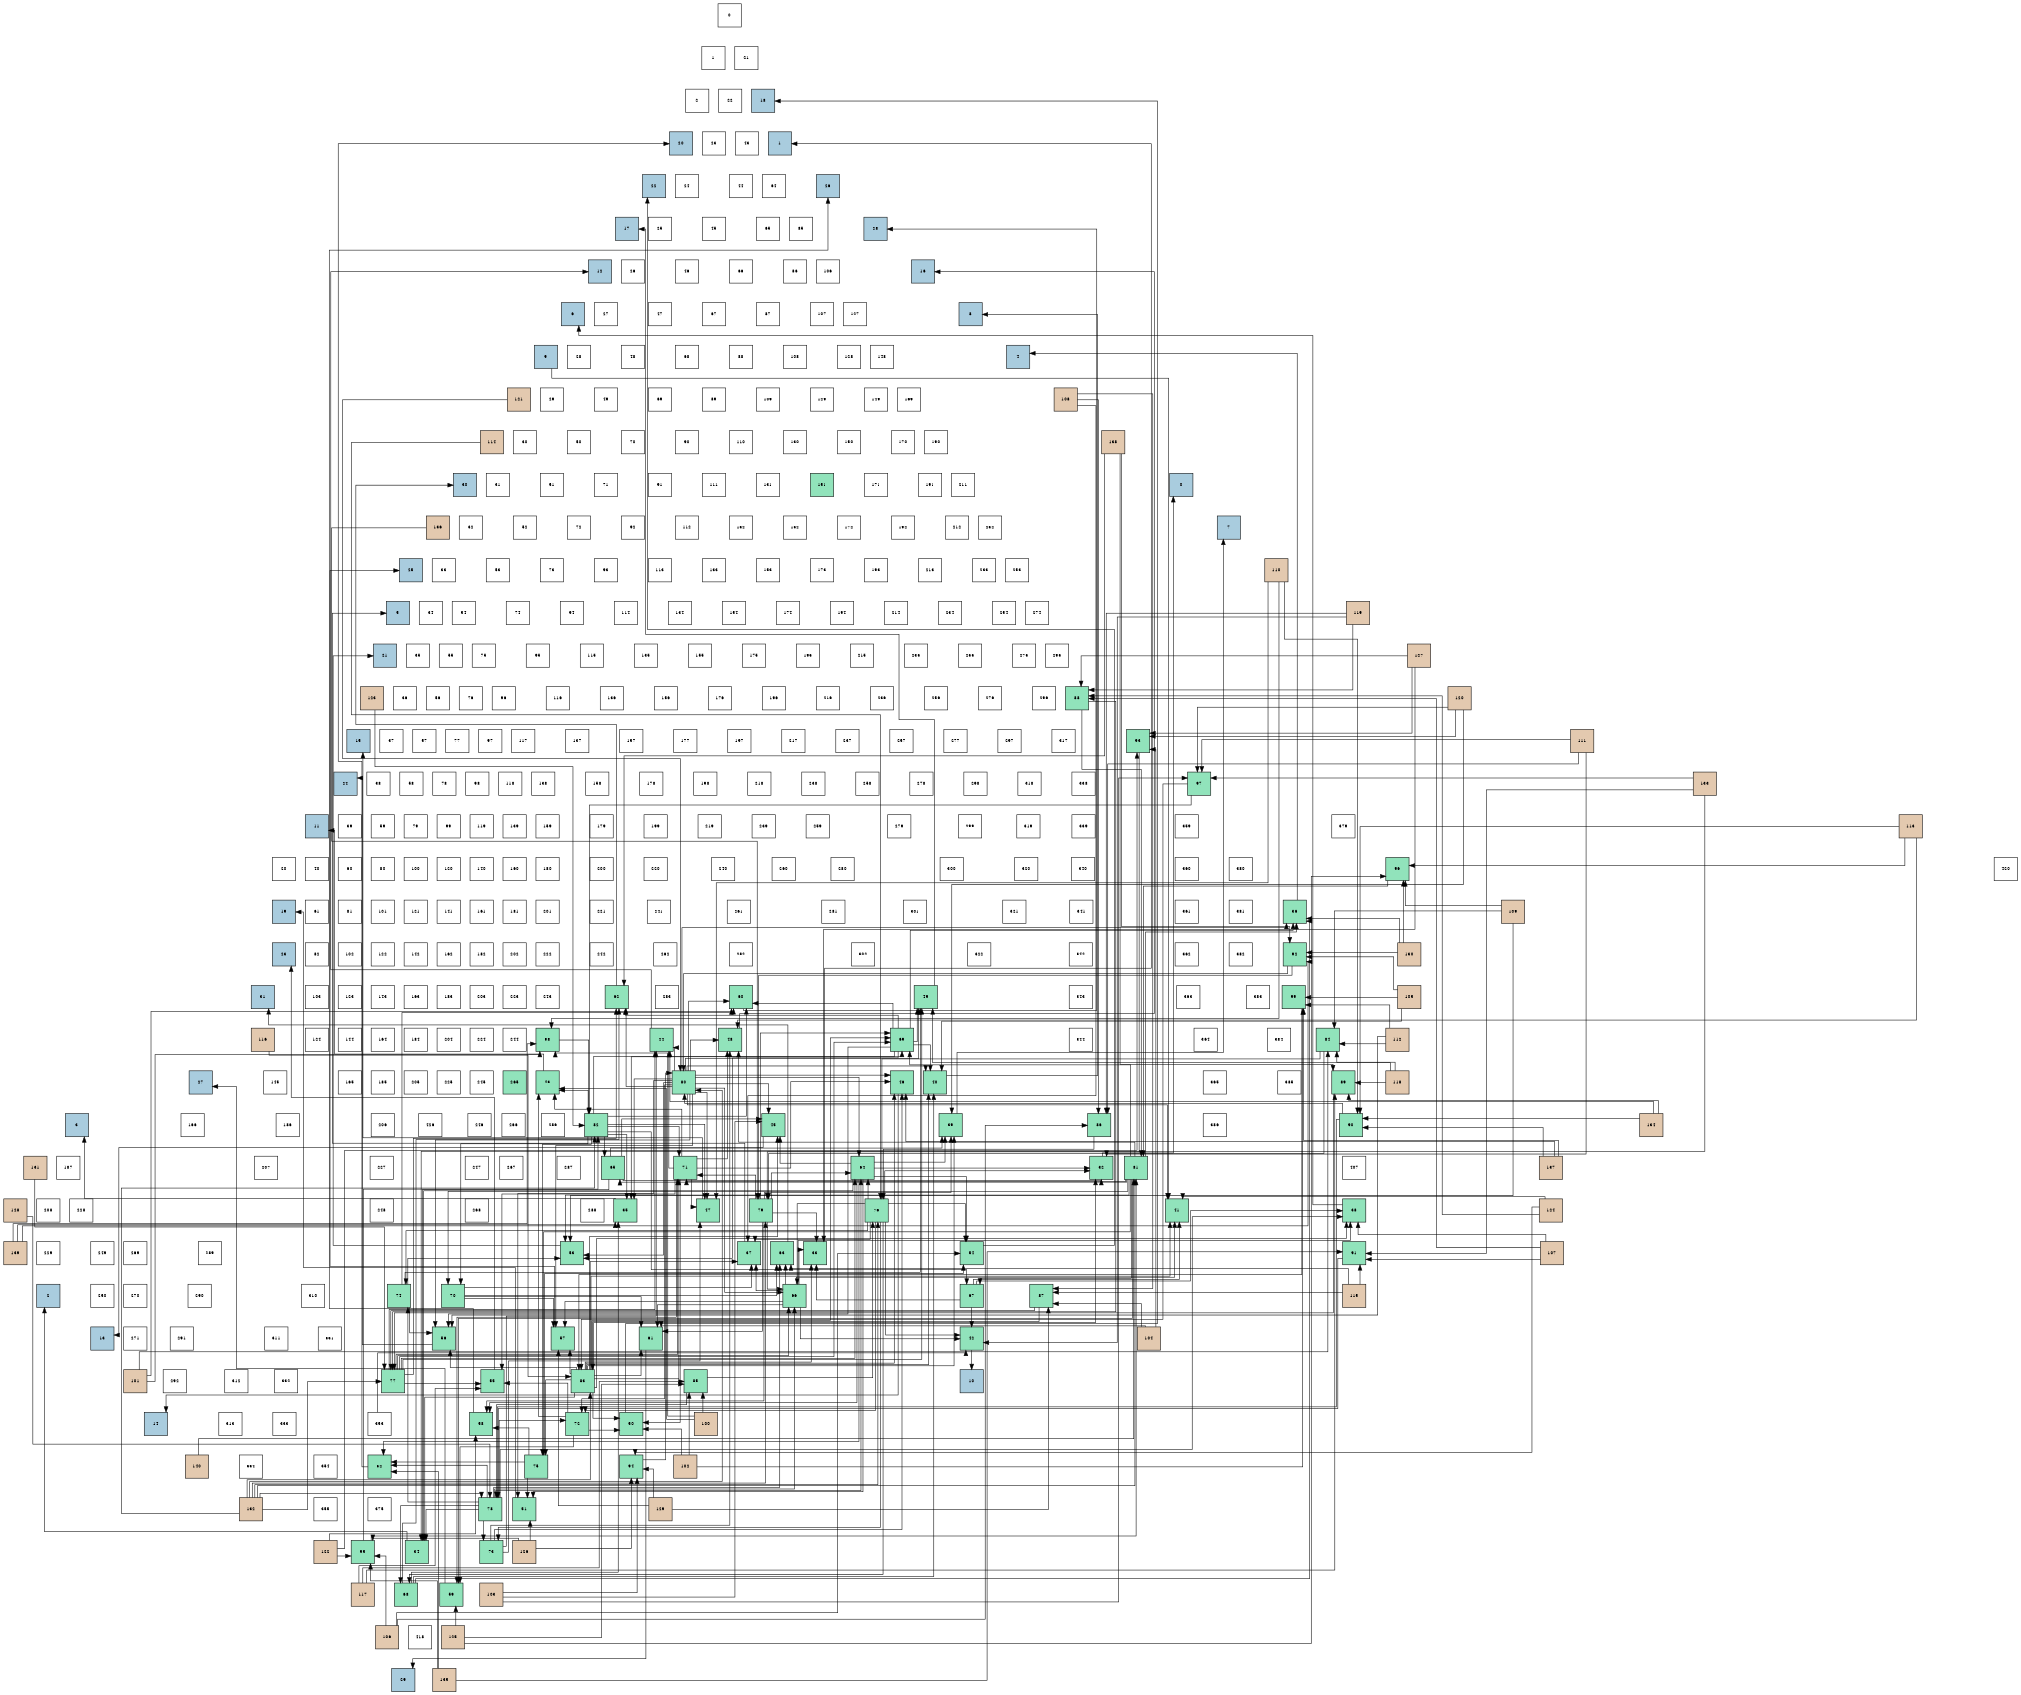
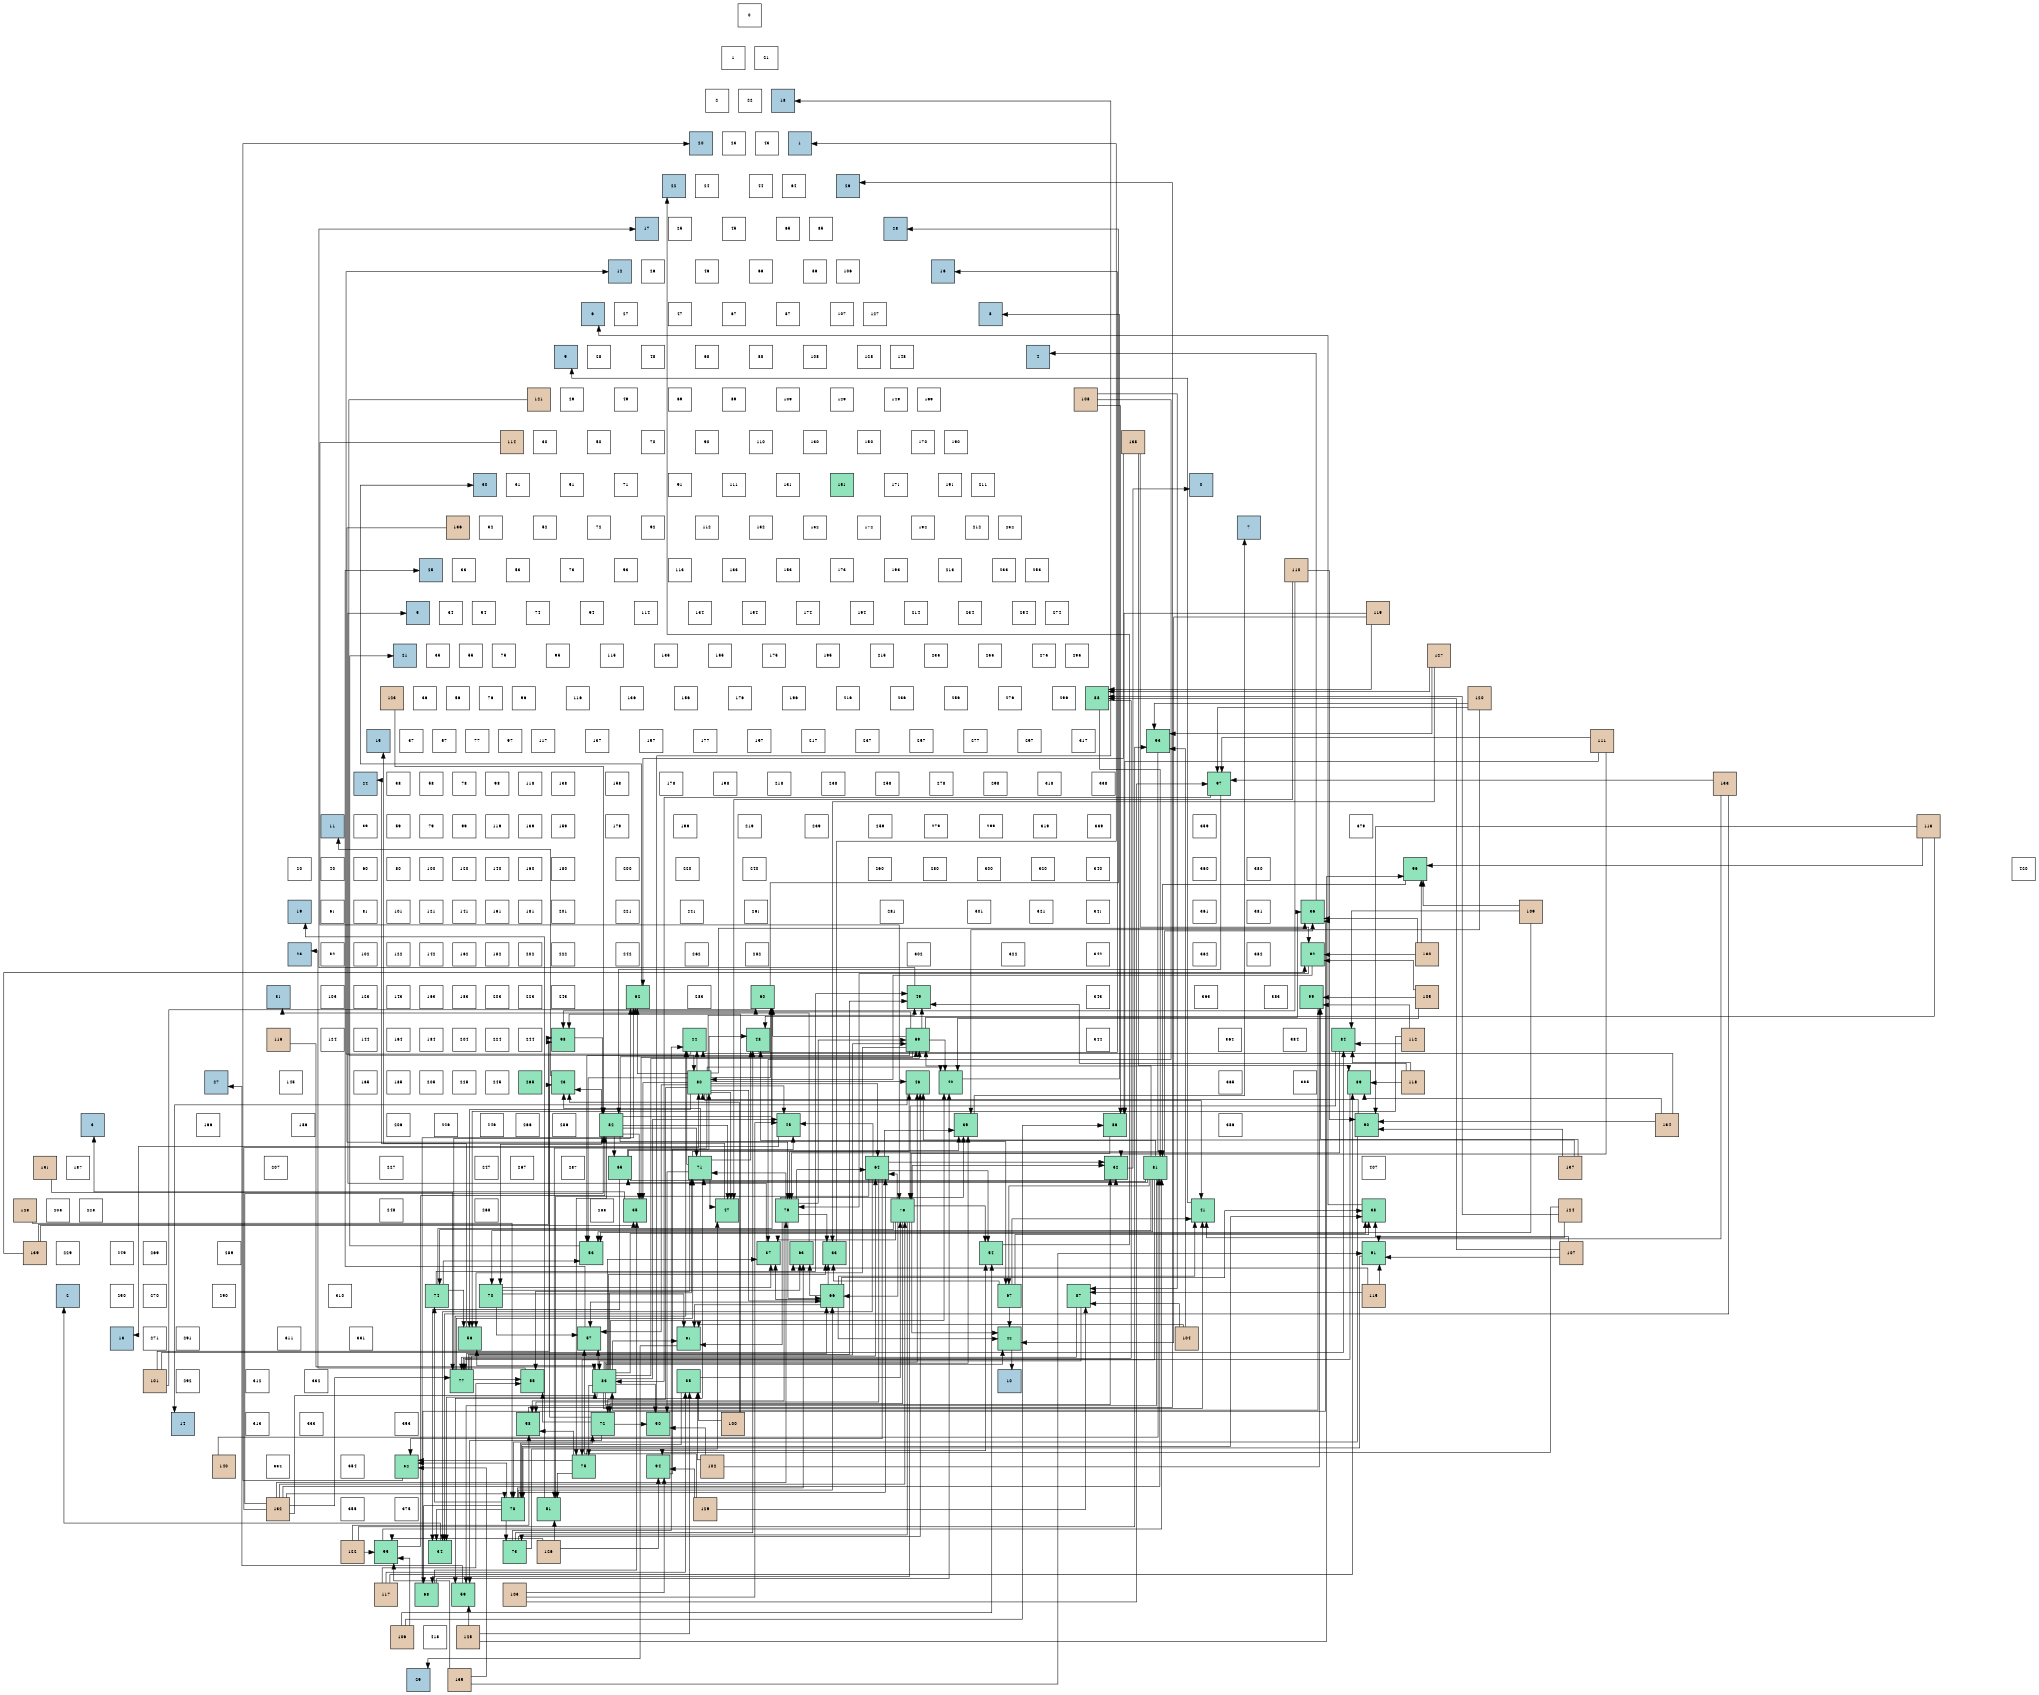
(1169, 473) -> (1188, 518)
(430, 1125) -> (446, 1125)
(642, 1353) -> (806, 1364)
